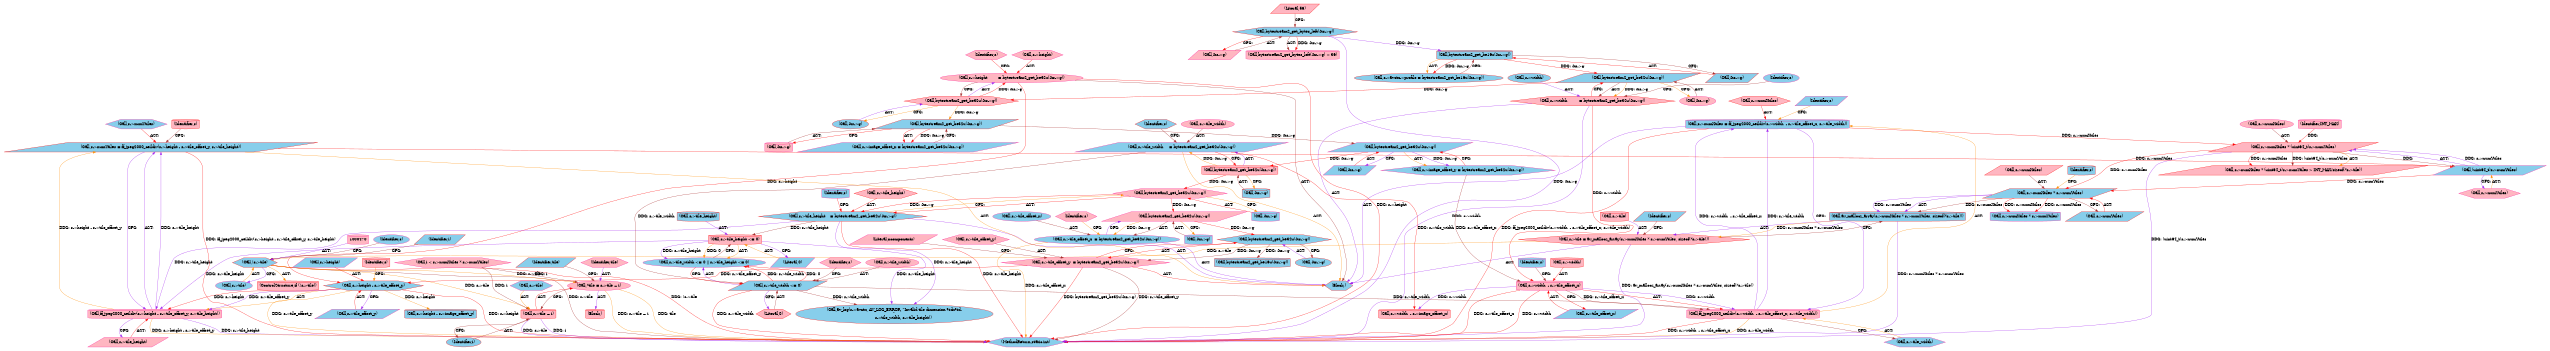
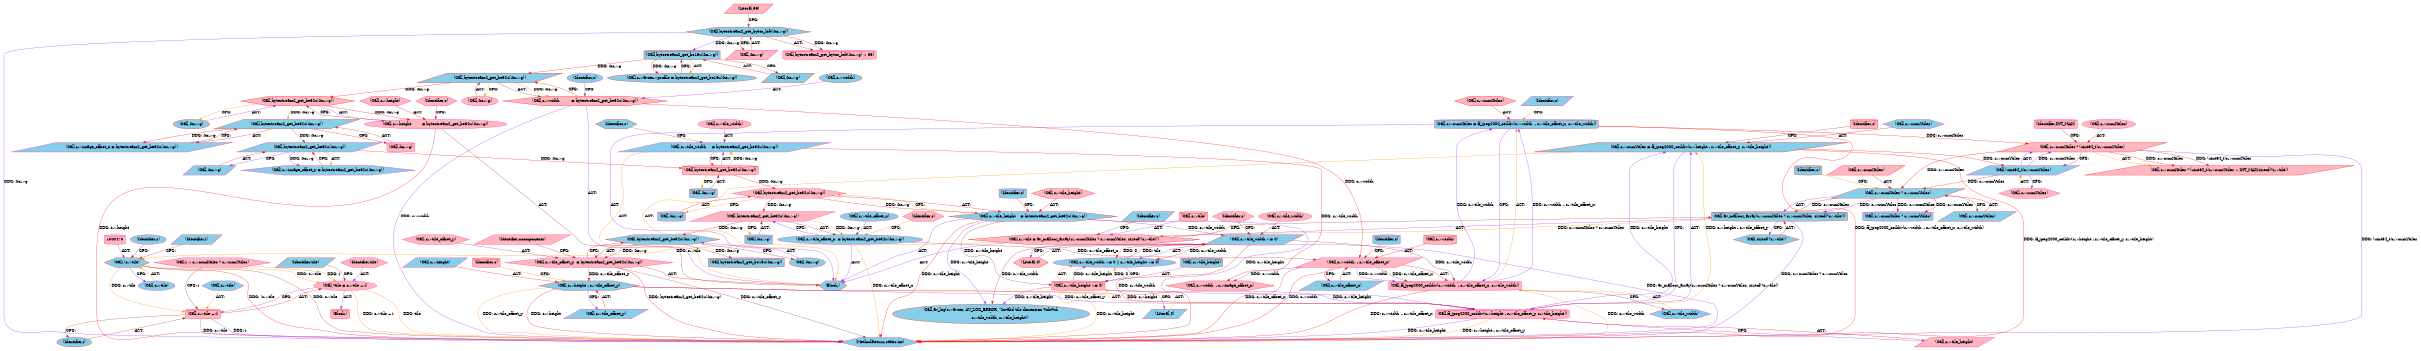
(2314, 136) -> (2076, 136)
(2409, 159) -> (2085, 159)
(811, 189) -> (1153, 225)
(658, 190) -> none
(1460, 238) -> (1112, 256)
(894, 240) -> (522, 240)
none -> (1766, 240)
(697, 274) -> (1152, 251)
(529, 275) -> (293, 269)
(288, 286) -> none
(501, 286) -> (193, 286)
(1549, 286) -> (1358, 263)
(555, 294) -> (270, 301)
(441, 314) -> none
(1414, 314) -> (1220, 286)
none -> (1041, 335)
